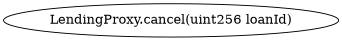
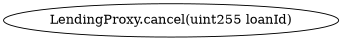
(171, 20) -> (171, 20)
